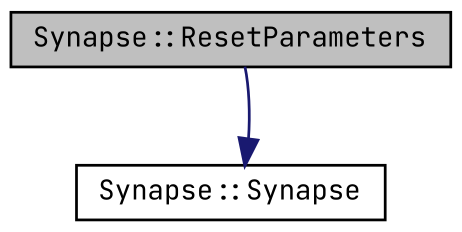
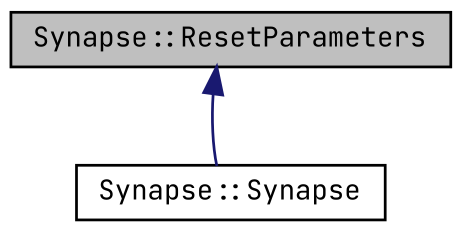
(249, 103) -> (213, 130)
